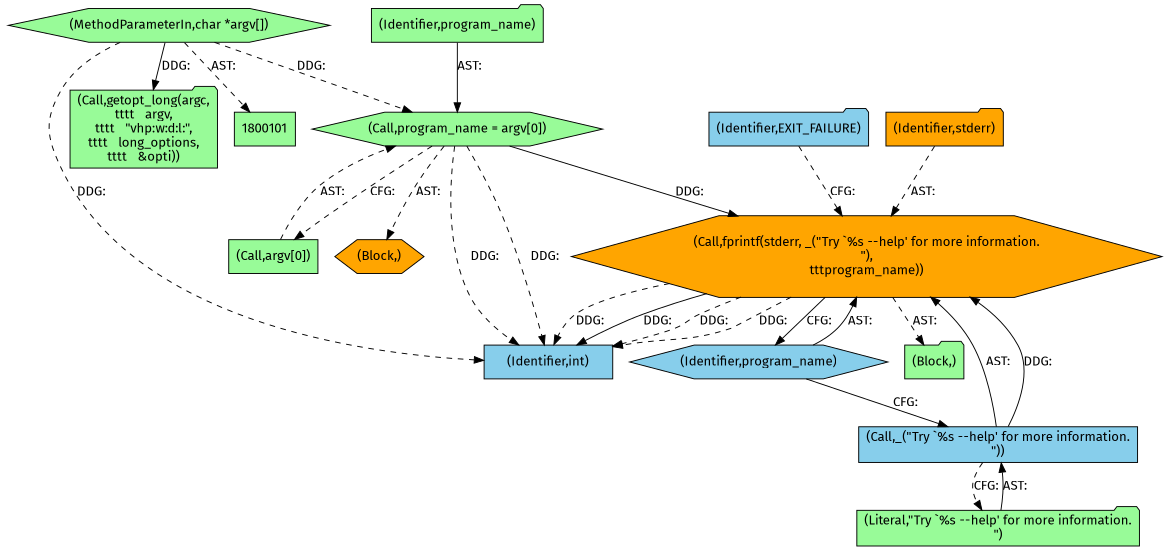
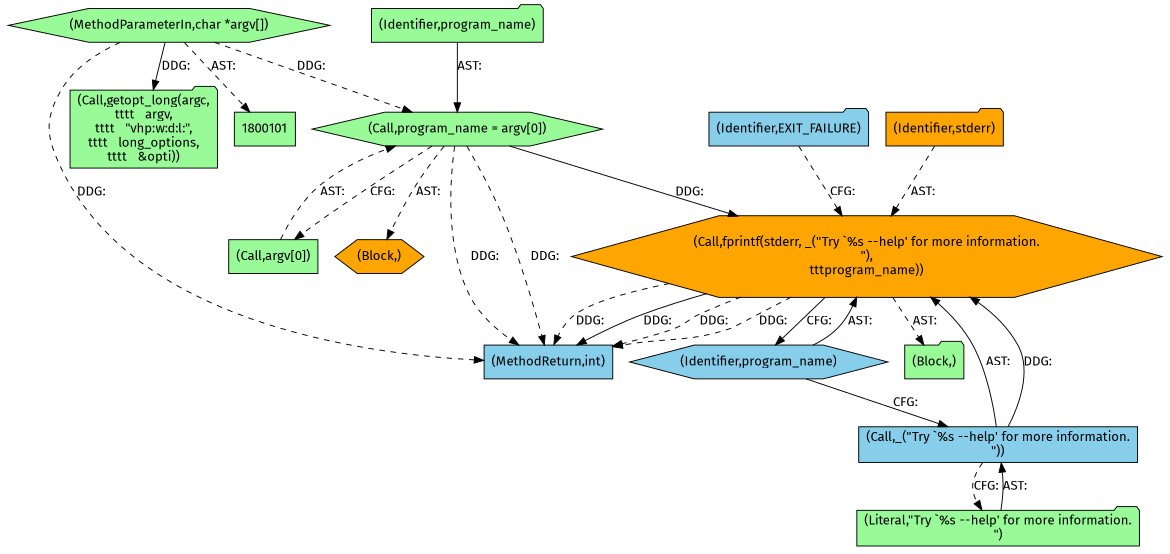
(548, 362) -> (548, 362)
